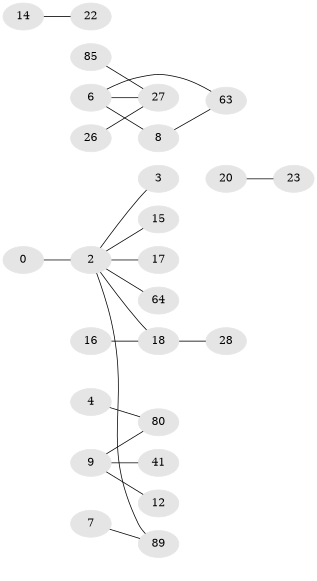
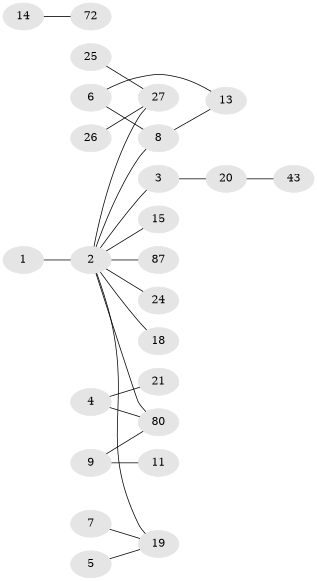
(91, 17) -> (91, 17)
(91, 57) -> (91, 57)
(125, 98) -> (113, 175)
(226, 101) -> (226, 101)
none -> (192, 179)
(294, 179) -> (294, 179)
none -> (117, 196)
(23, 260) -> (23, 260)
(159, 260) -> (159, 260)
(159, 301) -> (159, 301)
(91, 341) -> none
(226, 341) -> none
none -> (121, 351)
none -> (159, 382)
(159, 463) -> (159, 463)
(159, 503) -> none
(159, 544) -> (159, 544)
none -> (91, 564)
